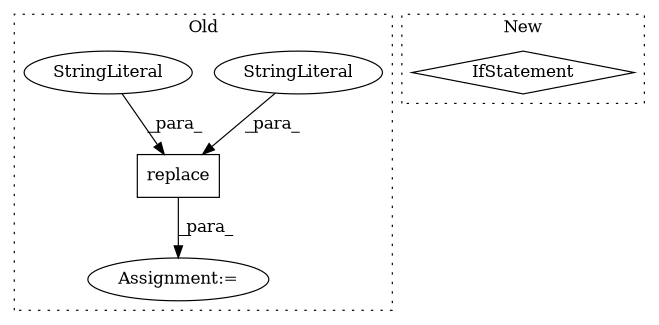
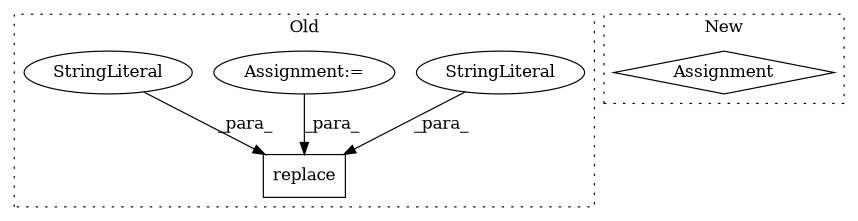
(523, 73) -> (724, 73)
(178, 222) -> (304, 118)
